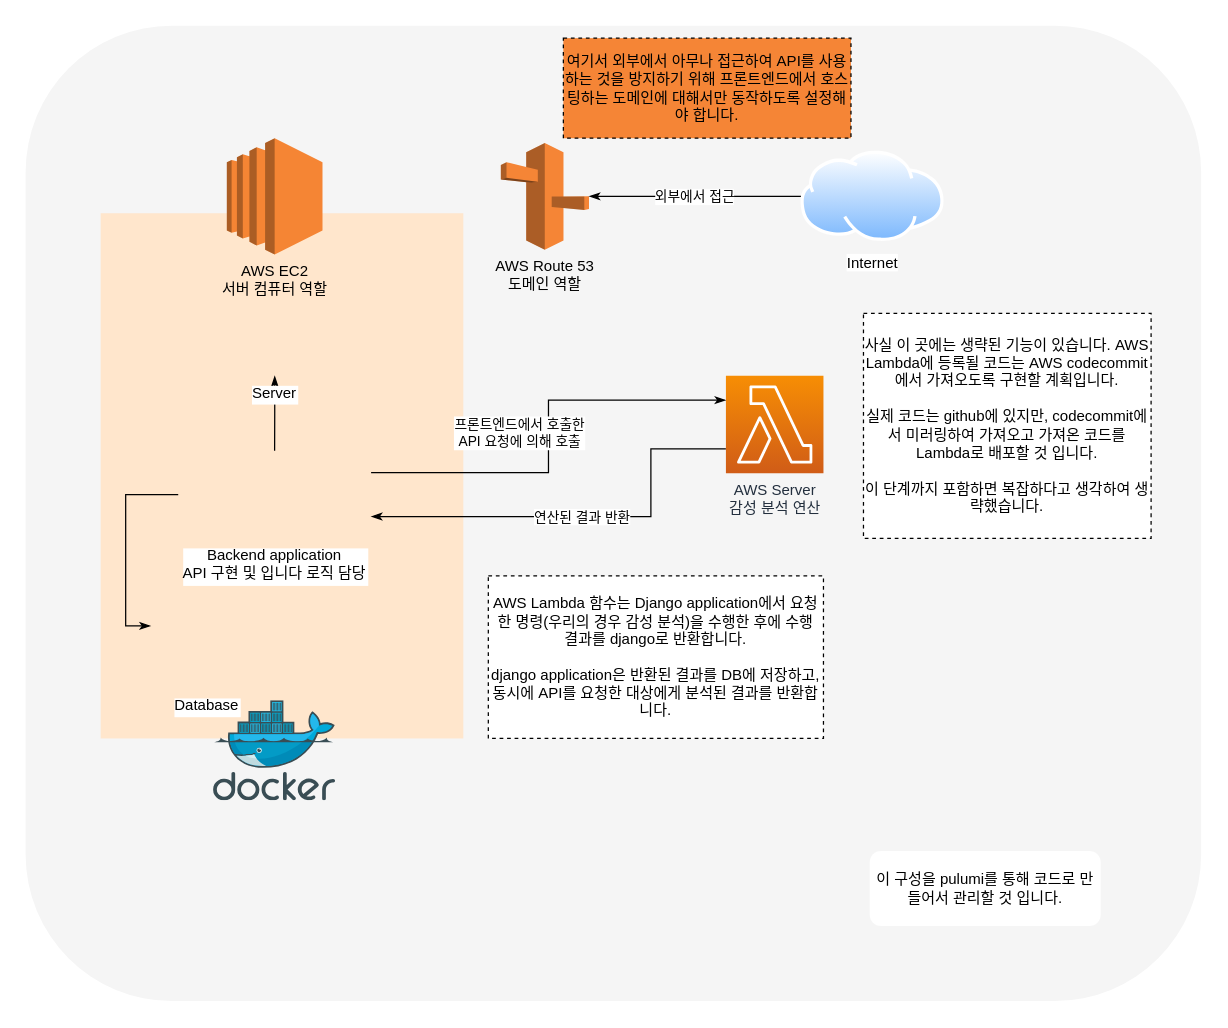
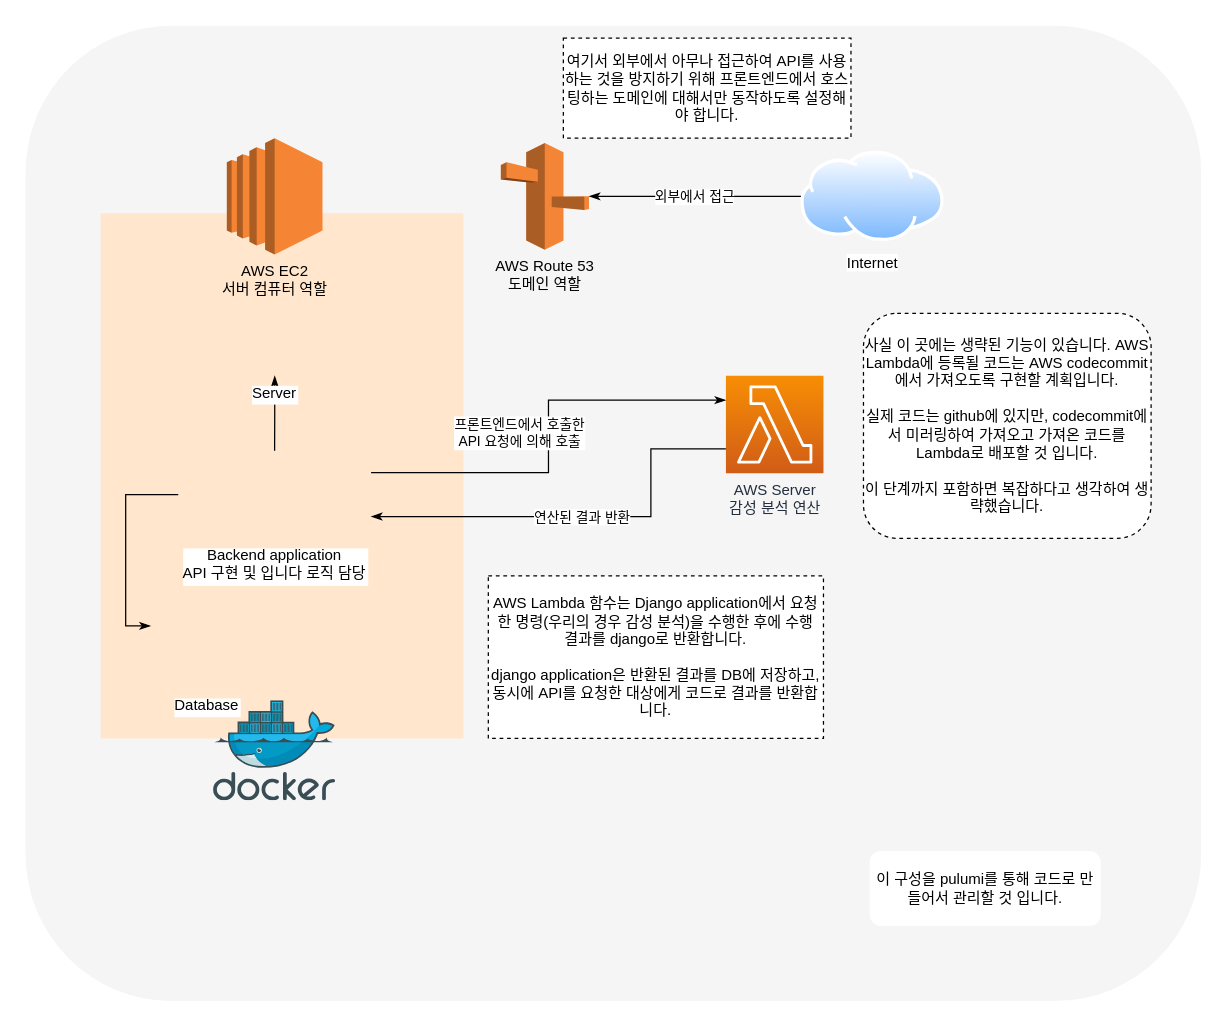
(707, 88) -> (707, 88)
(1007, 426) -> (1007, 426)
(656, 657) -> (656, 657)
